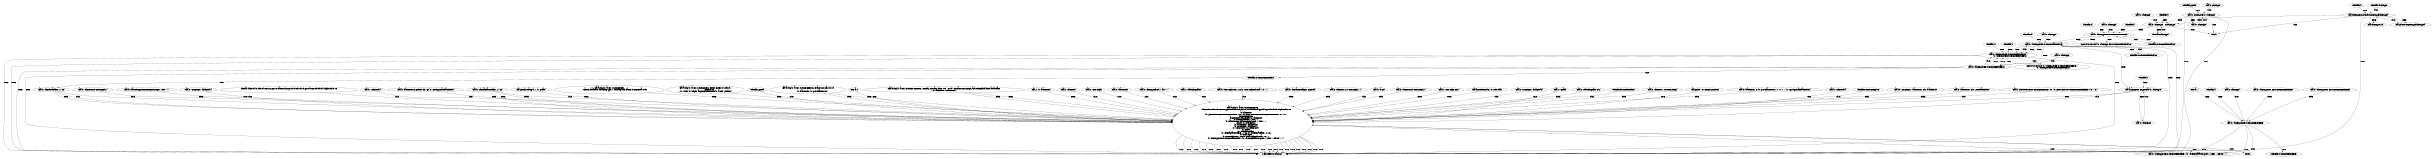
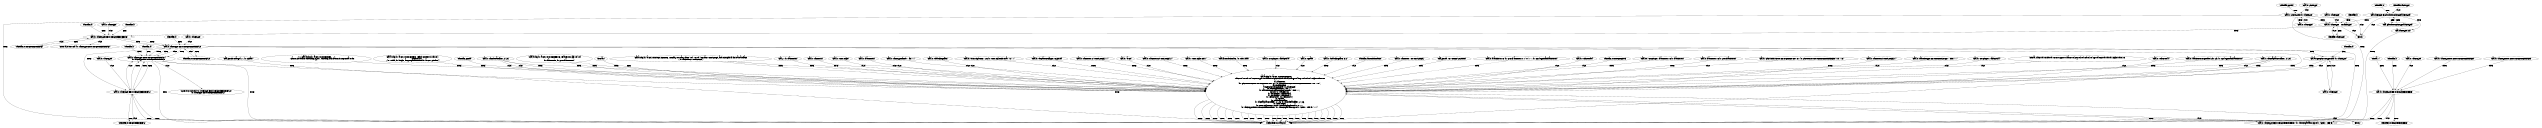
(2394, 20) -> (2398, 20)
(1647, 73) -> (131, 118)
(650, 79) -> (133, 108)
(1875, 152) -> (1879, 122)
